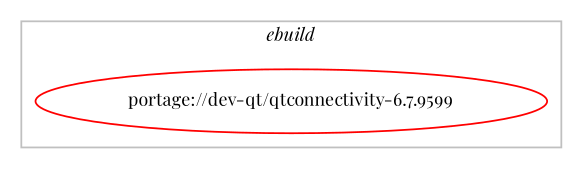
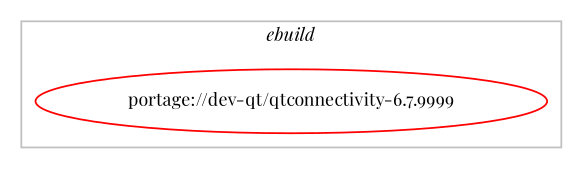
(291, 101) -> (291, 101)
